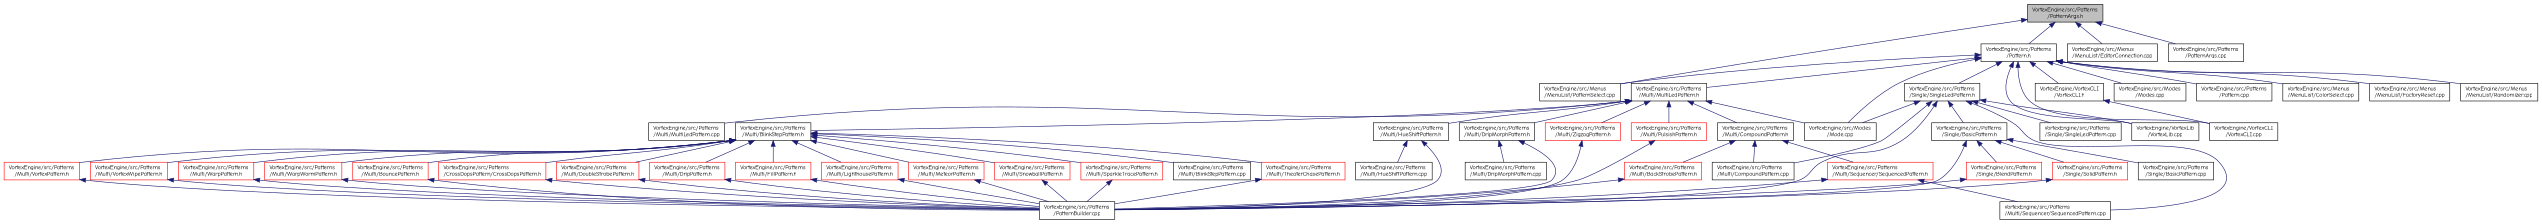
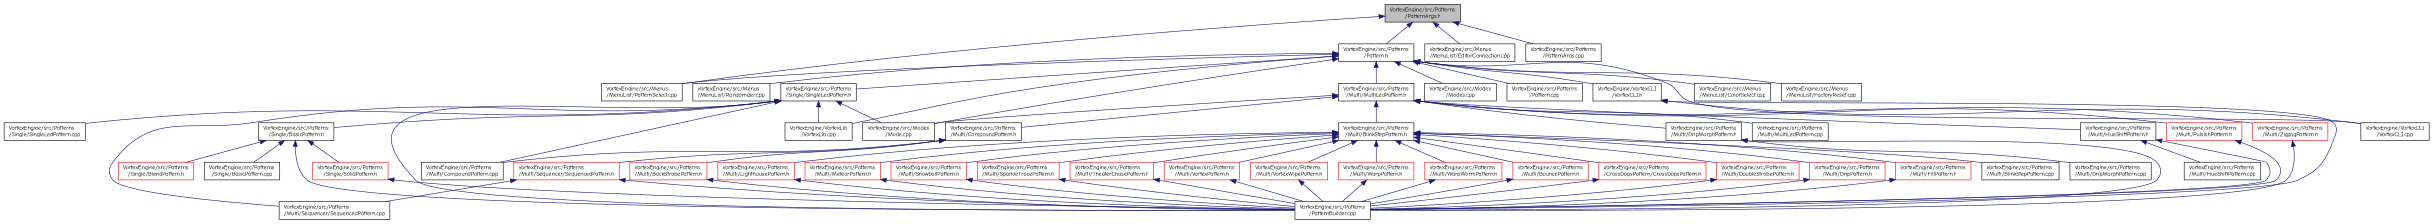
(1538, 201) -> (2323, 161)
